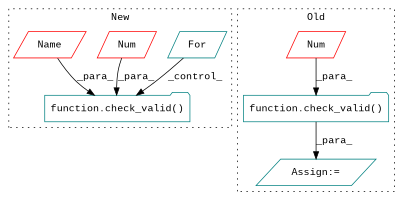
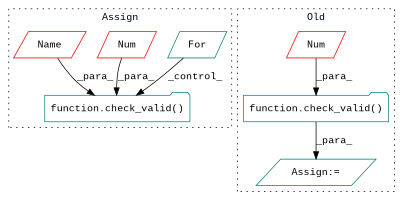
(120, 17) -> (120, 17)
